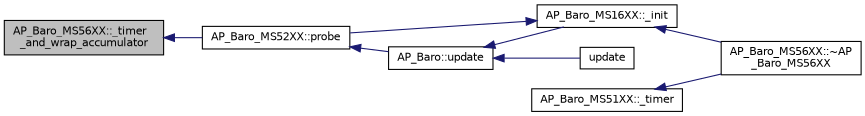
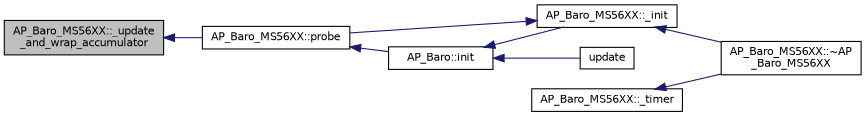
(607, 16) -> (607, 16)
(84, 38) -> (84, 38)
(276, 38) -> (276, 38)
(441, 58) -> (441, 58)
(607, 100) -> (607, 100)
